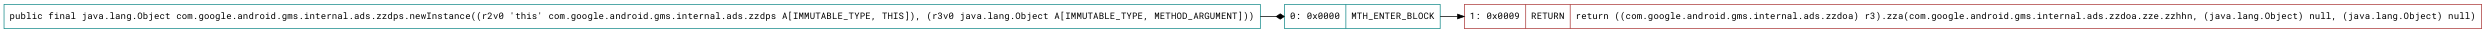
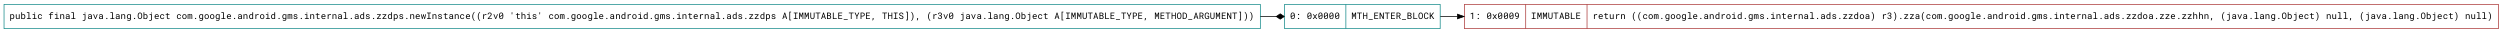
(1548, 16) -> (1556, 16)
